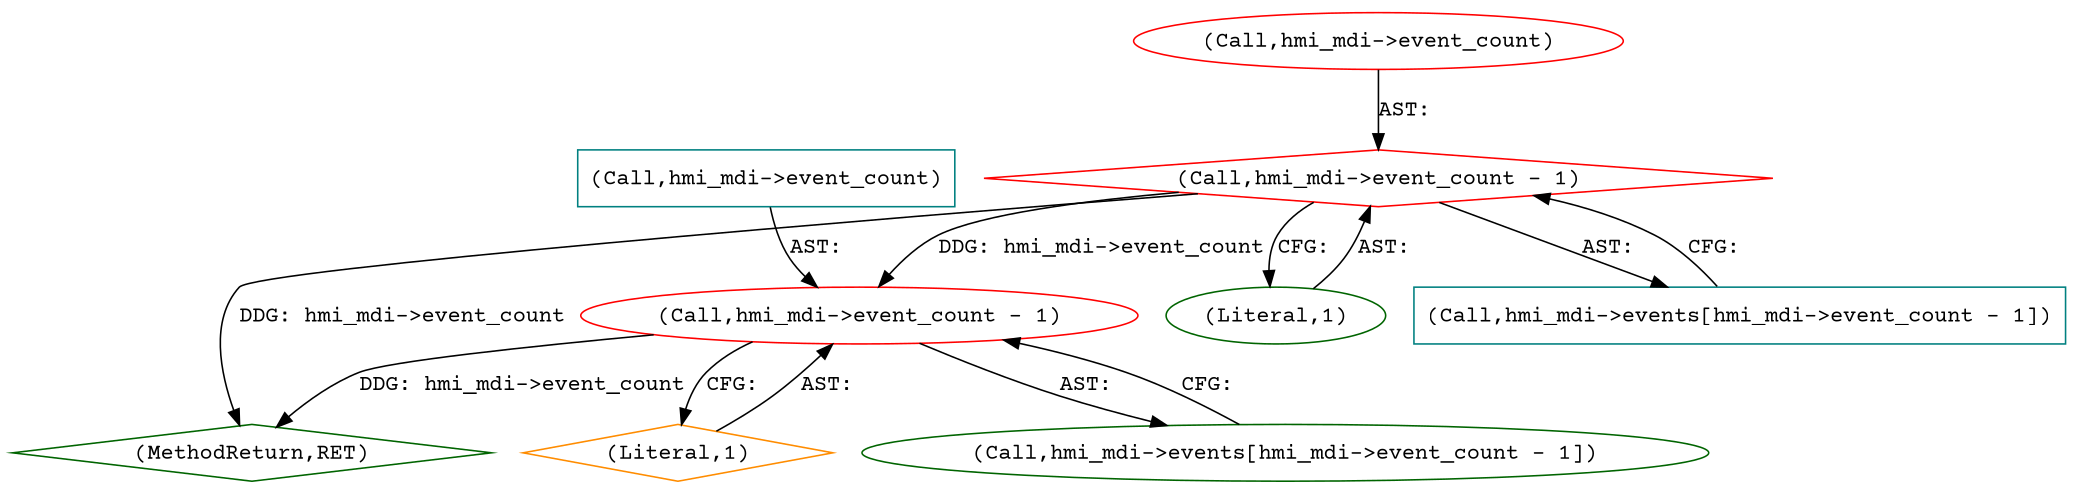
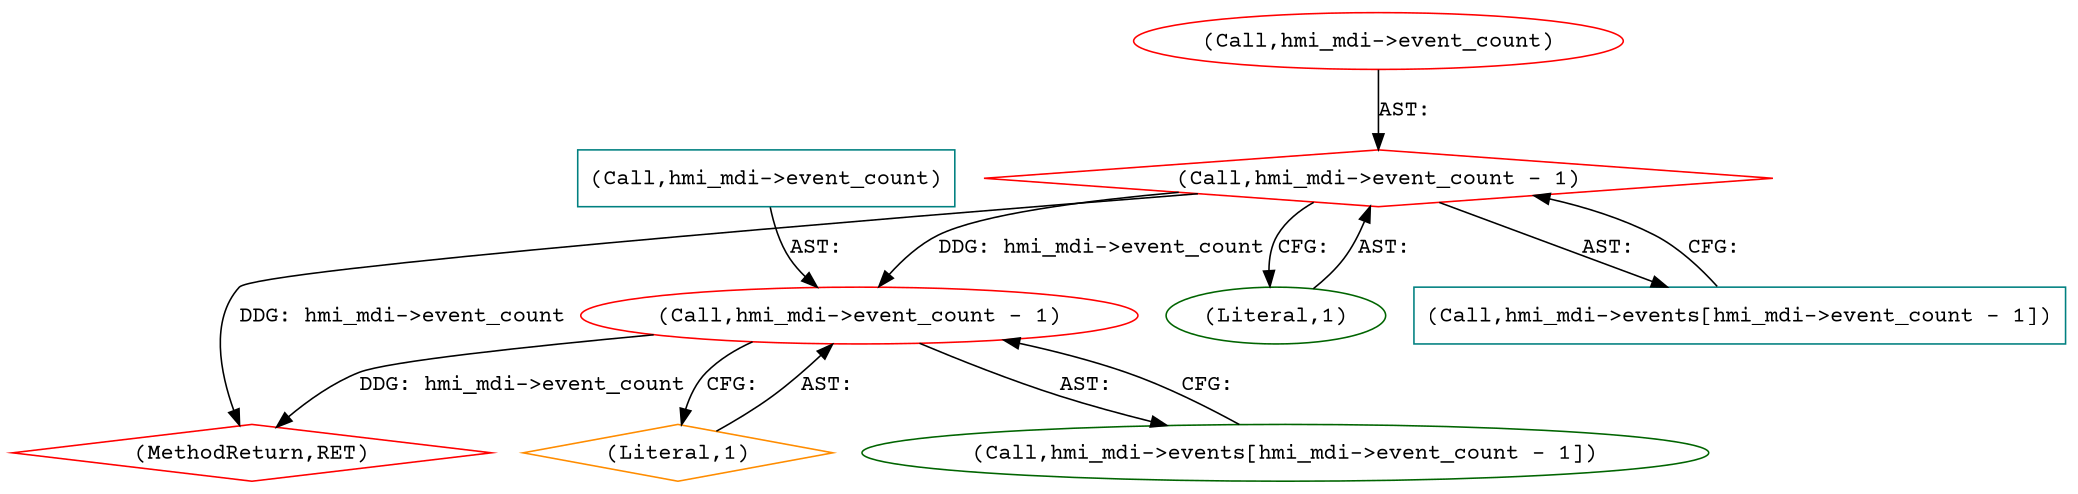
(252, 453) -> (252, 453)
